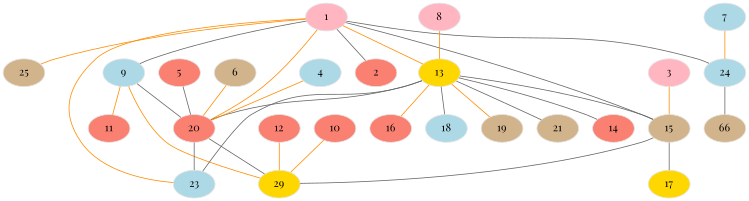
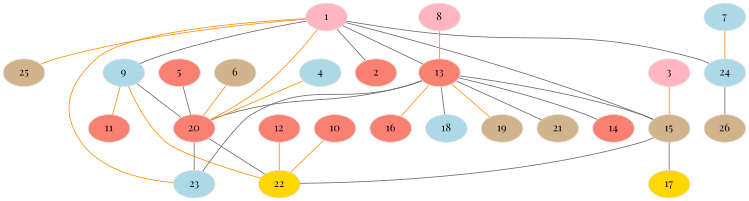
(383, 45) -> (383, 45)
(439, 73) -> (439, 73)
(725, 128) -> (725, 128)
(279, 184) -> (279, 184)
